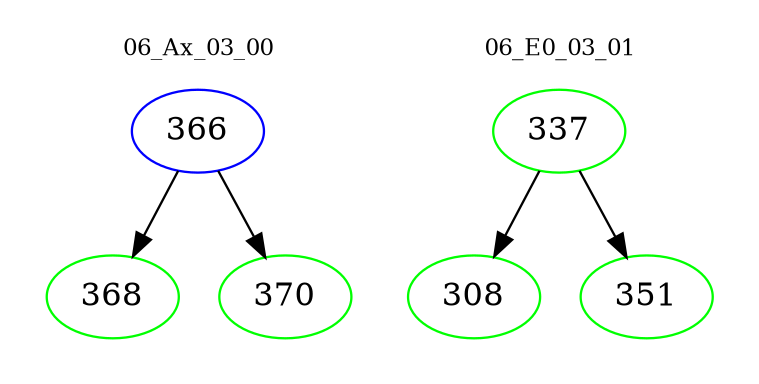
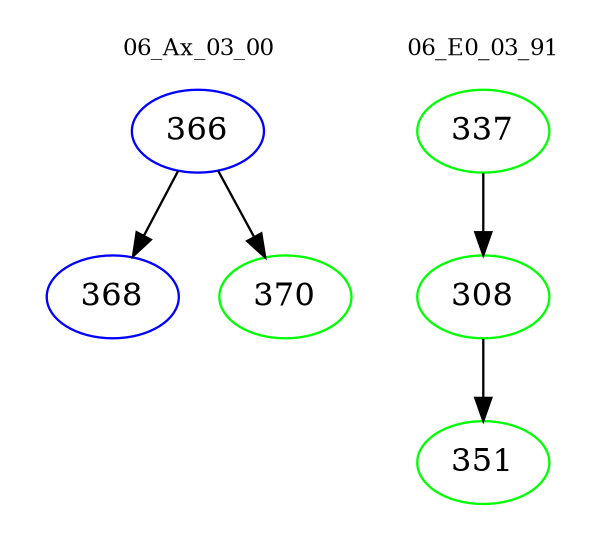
(560, 49) -> (483, 49)
(597, 204) -> (483, 368)
(113, 297) -> (113, 297)
